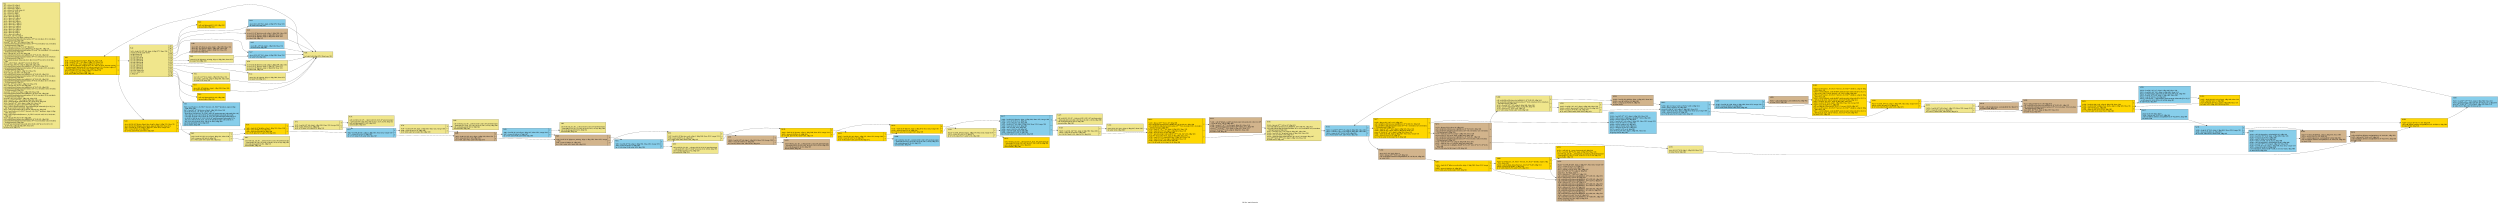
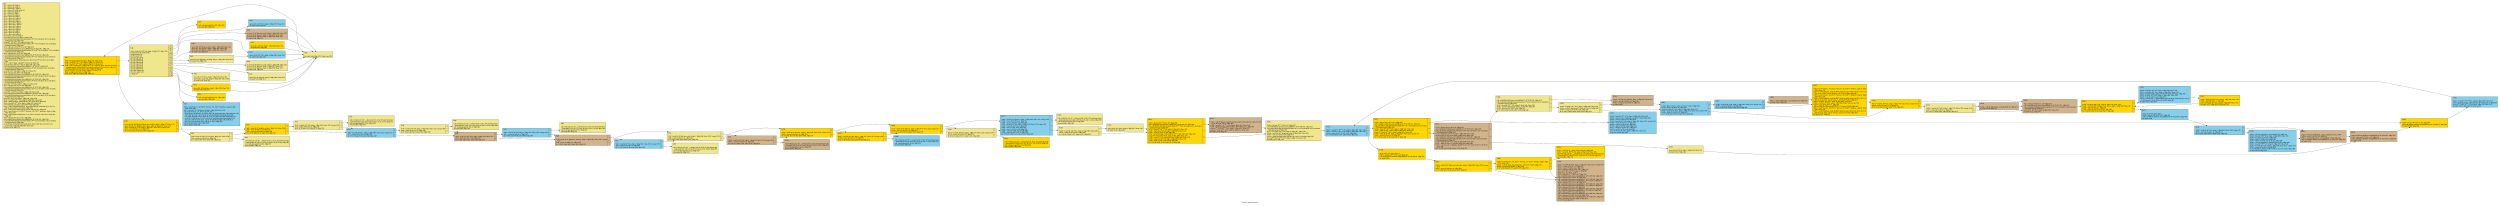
(267, 45) -> (267, 45)
(1402, 154) -> (1402, 154)
